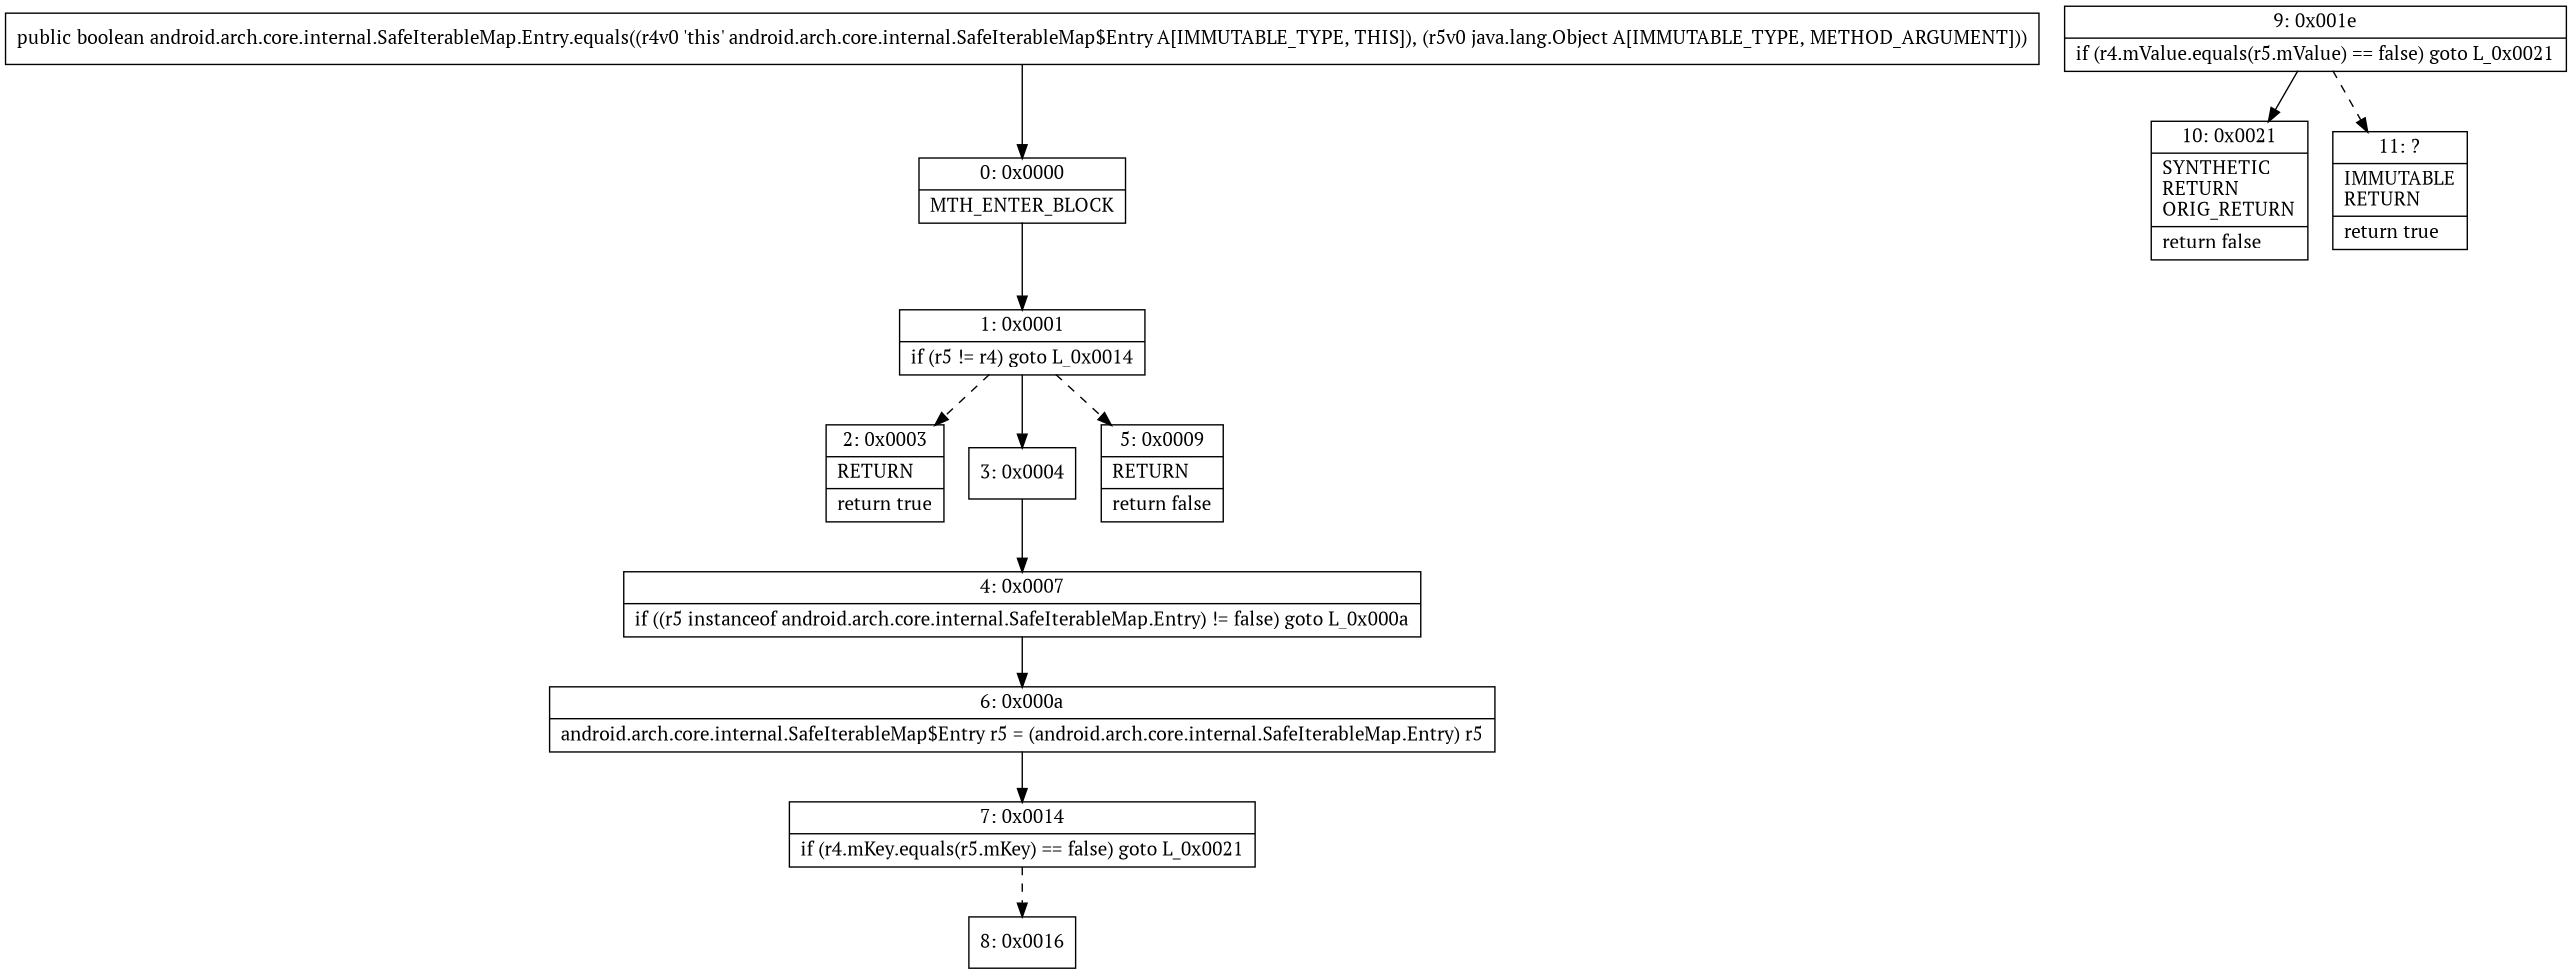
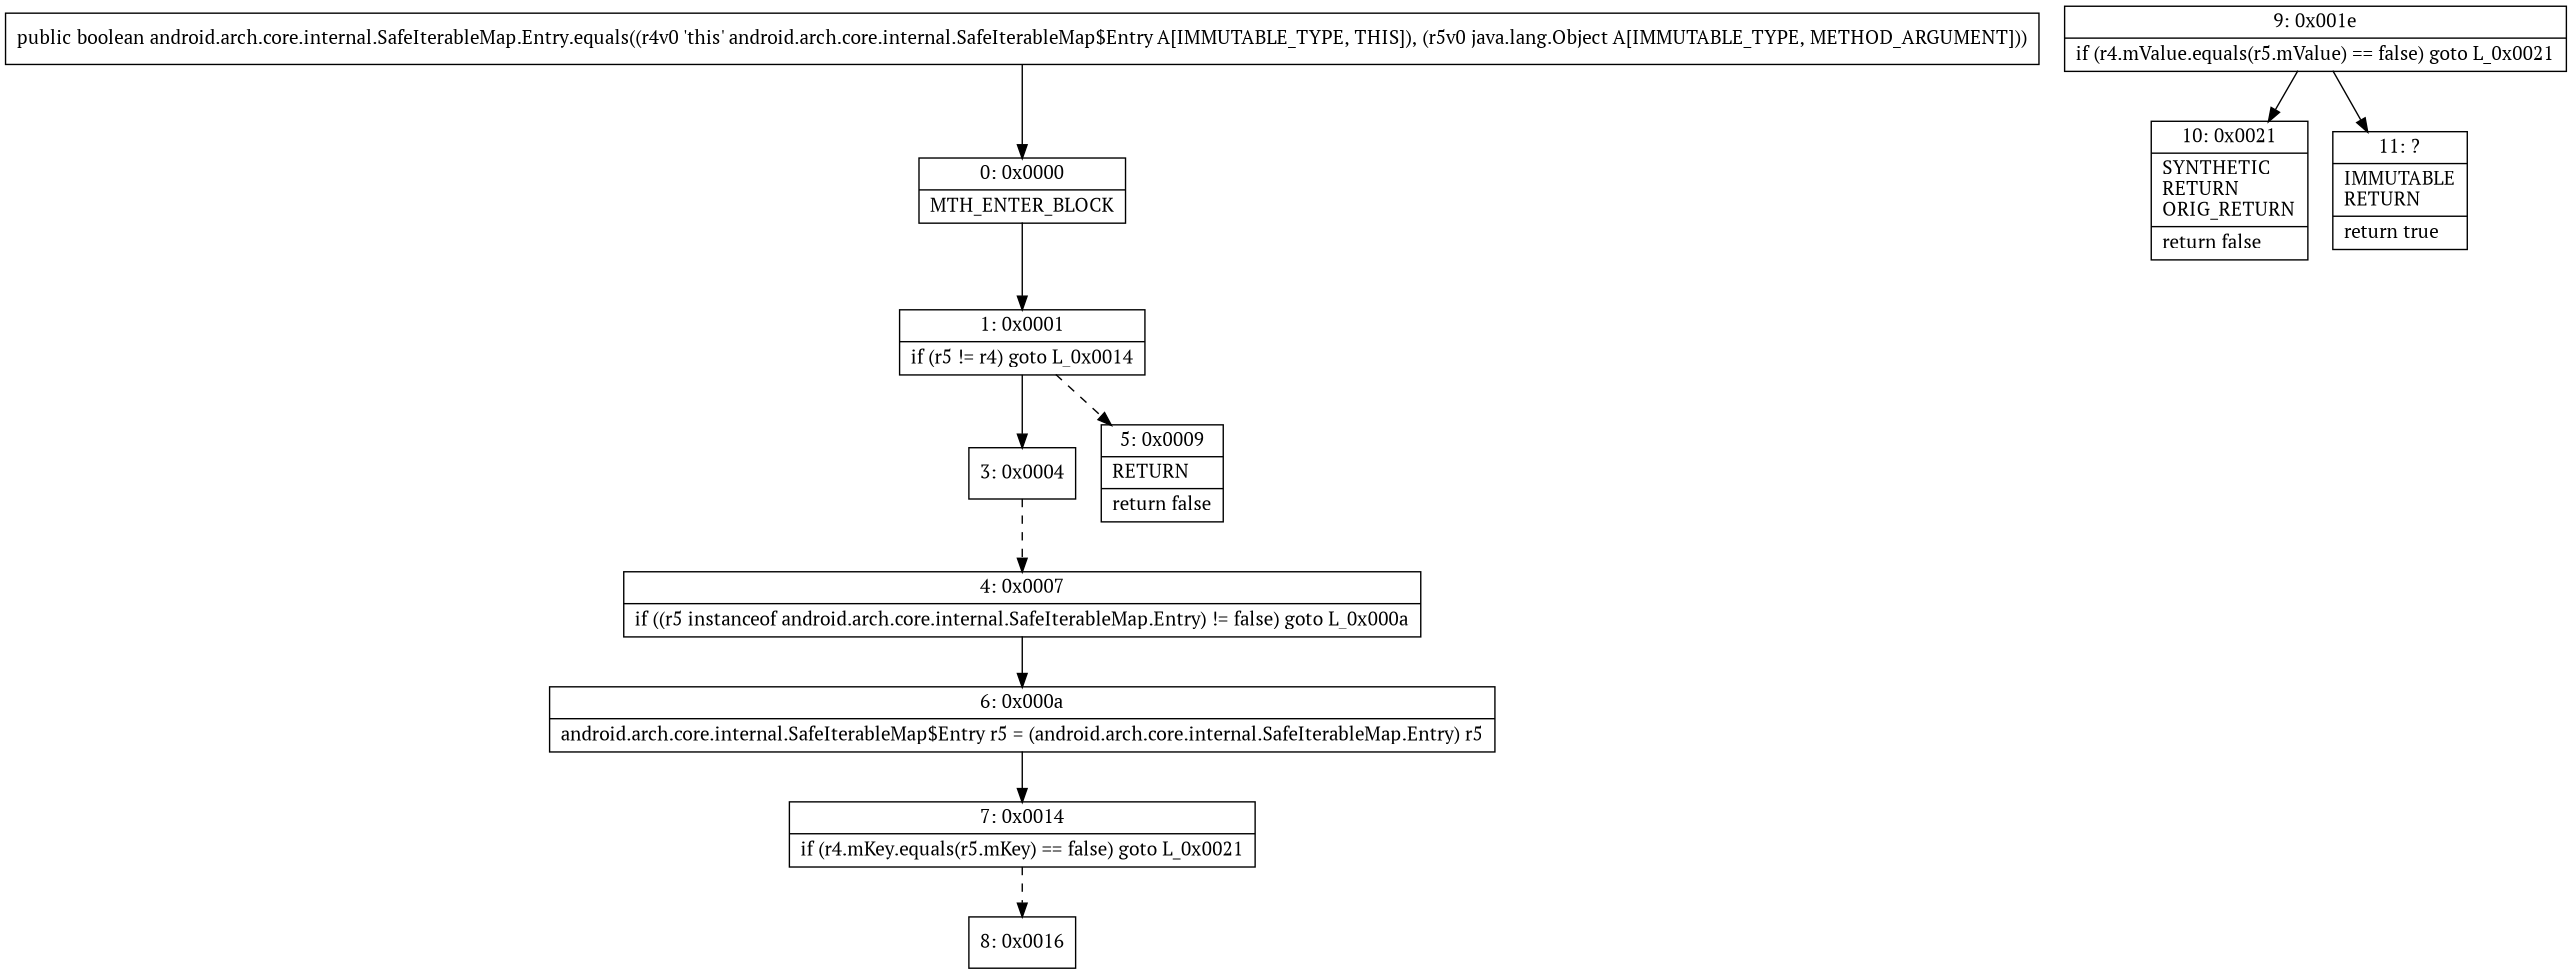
(2347, 95) -> (2347, 95)
(885, 473) -> none
(1022, 529) -> (1022, 529)
